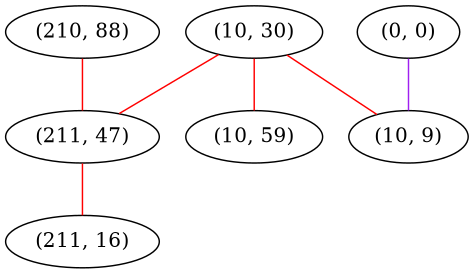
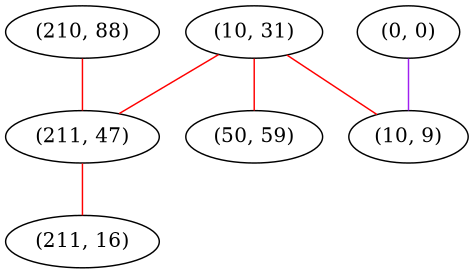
(254, 32) -> (254, 32)
(254, 137) -> (254, 137)
